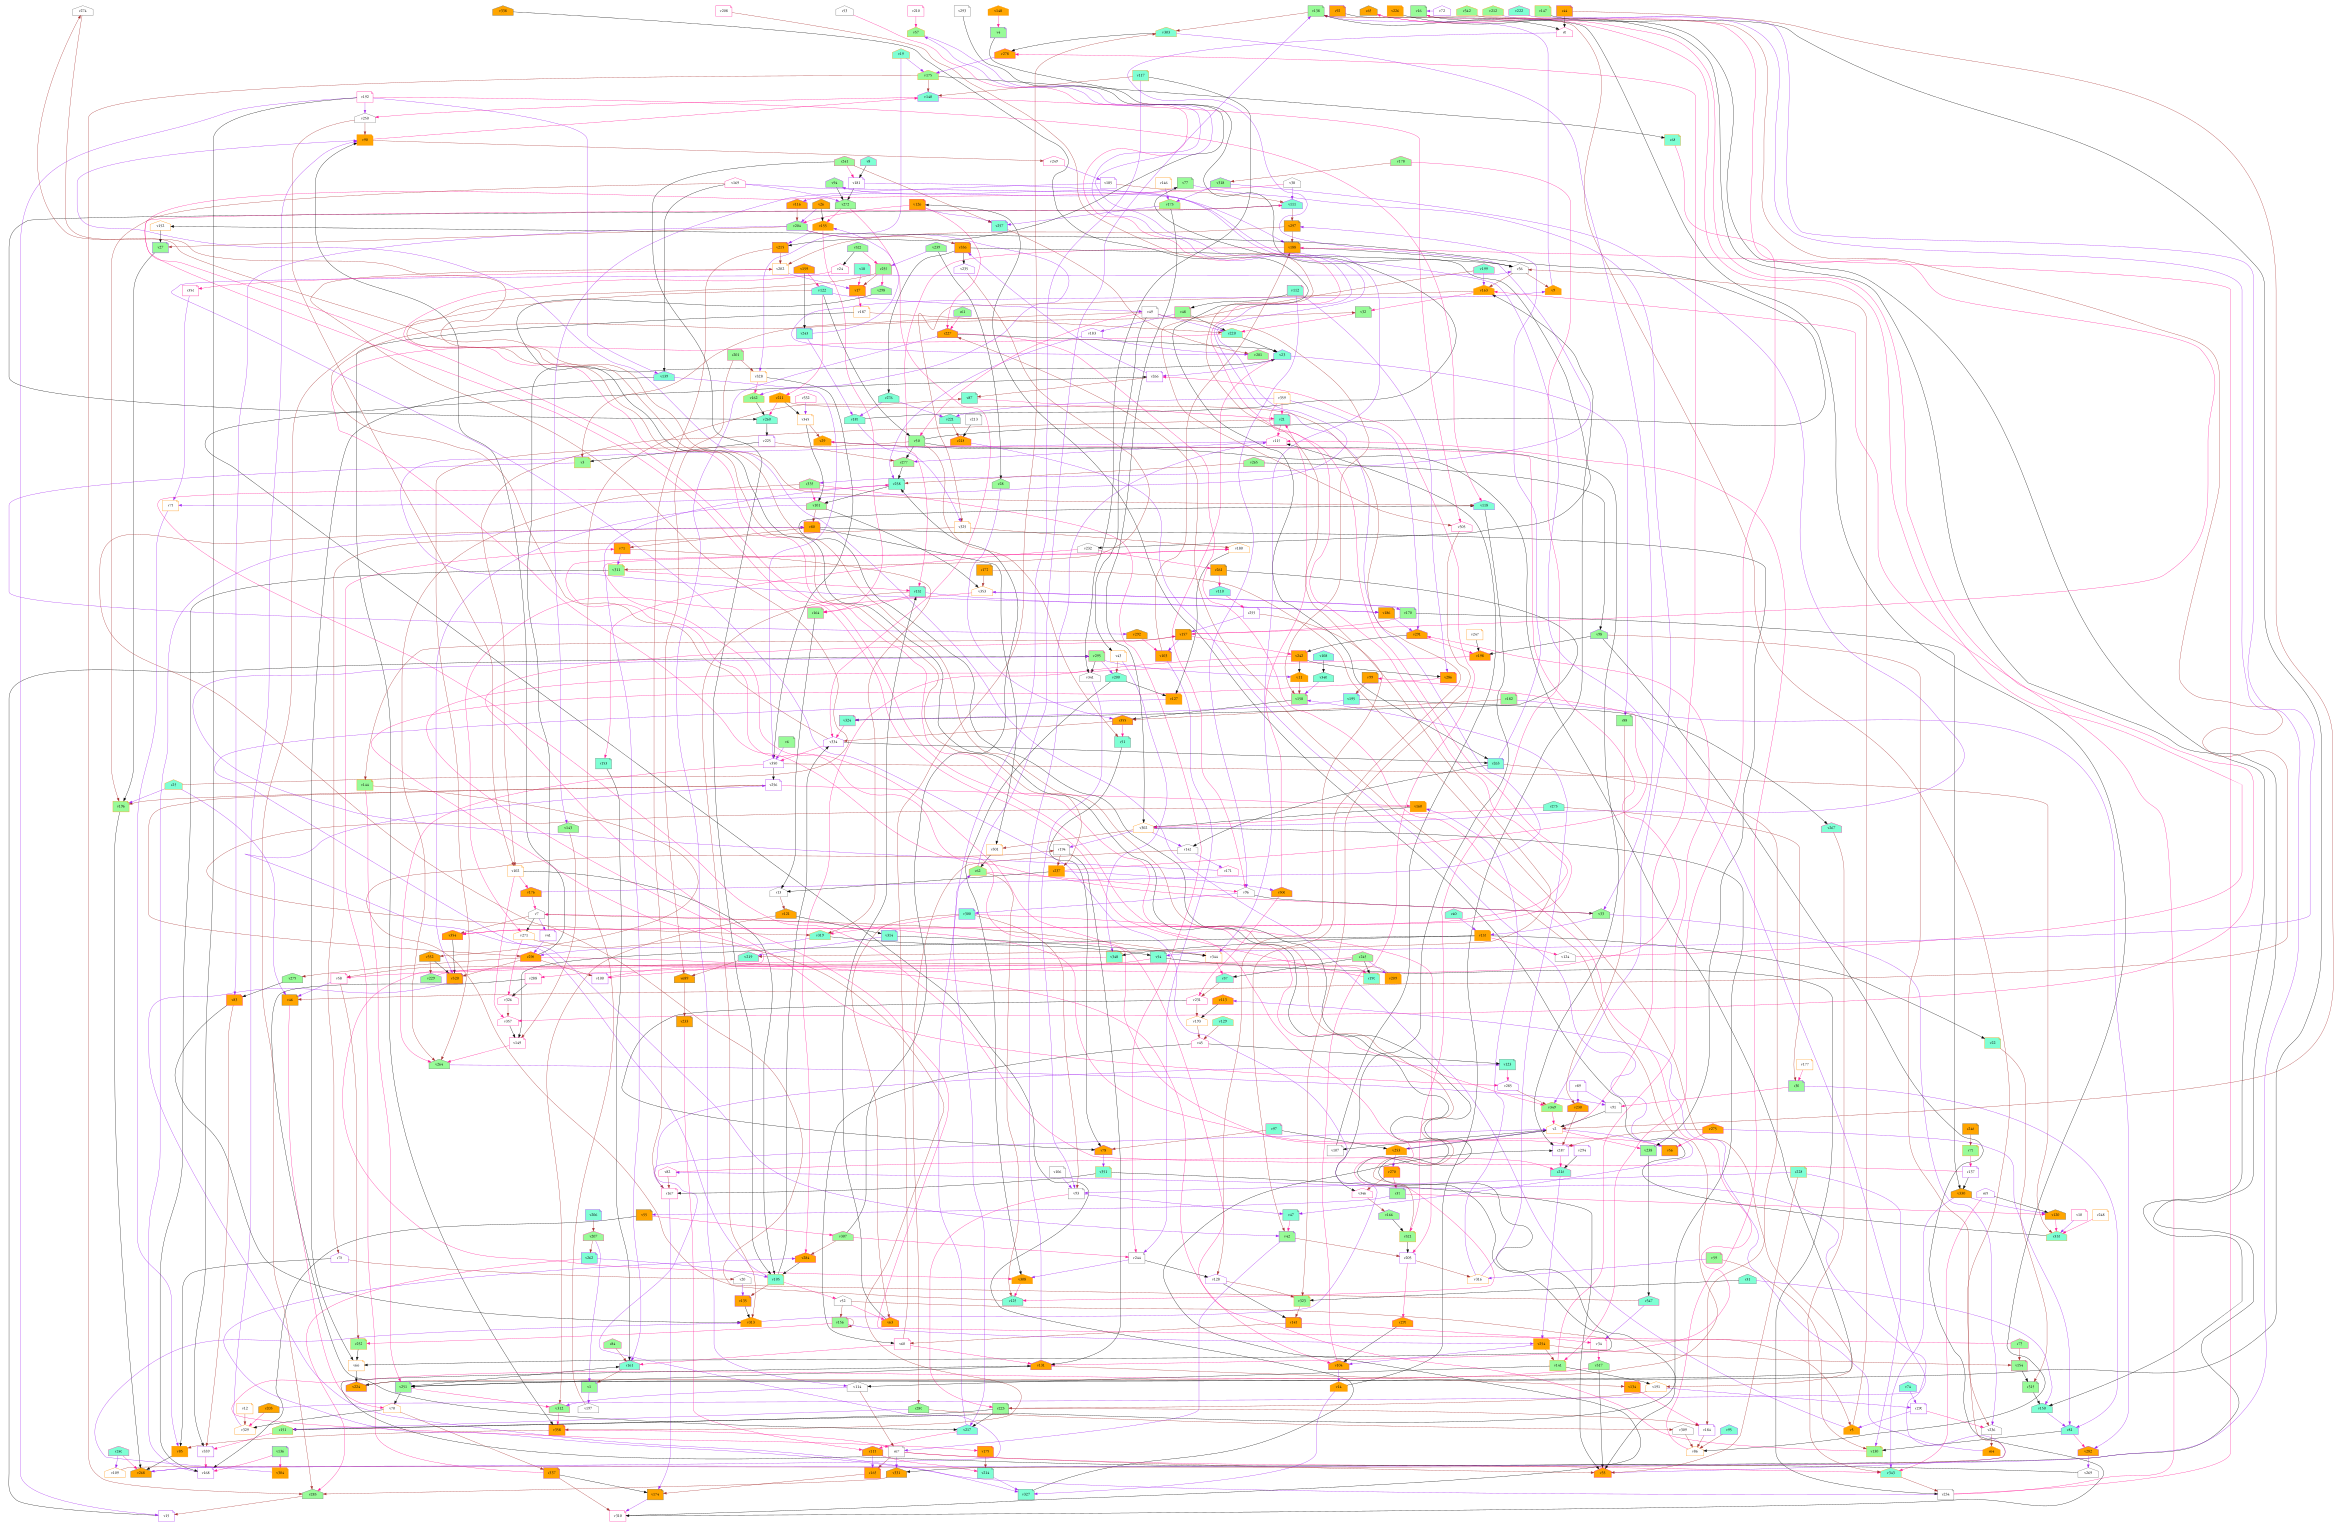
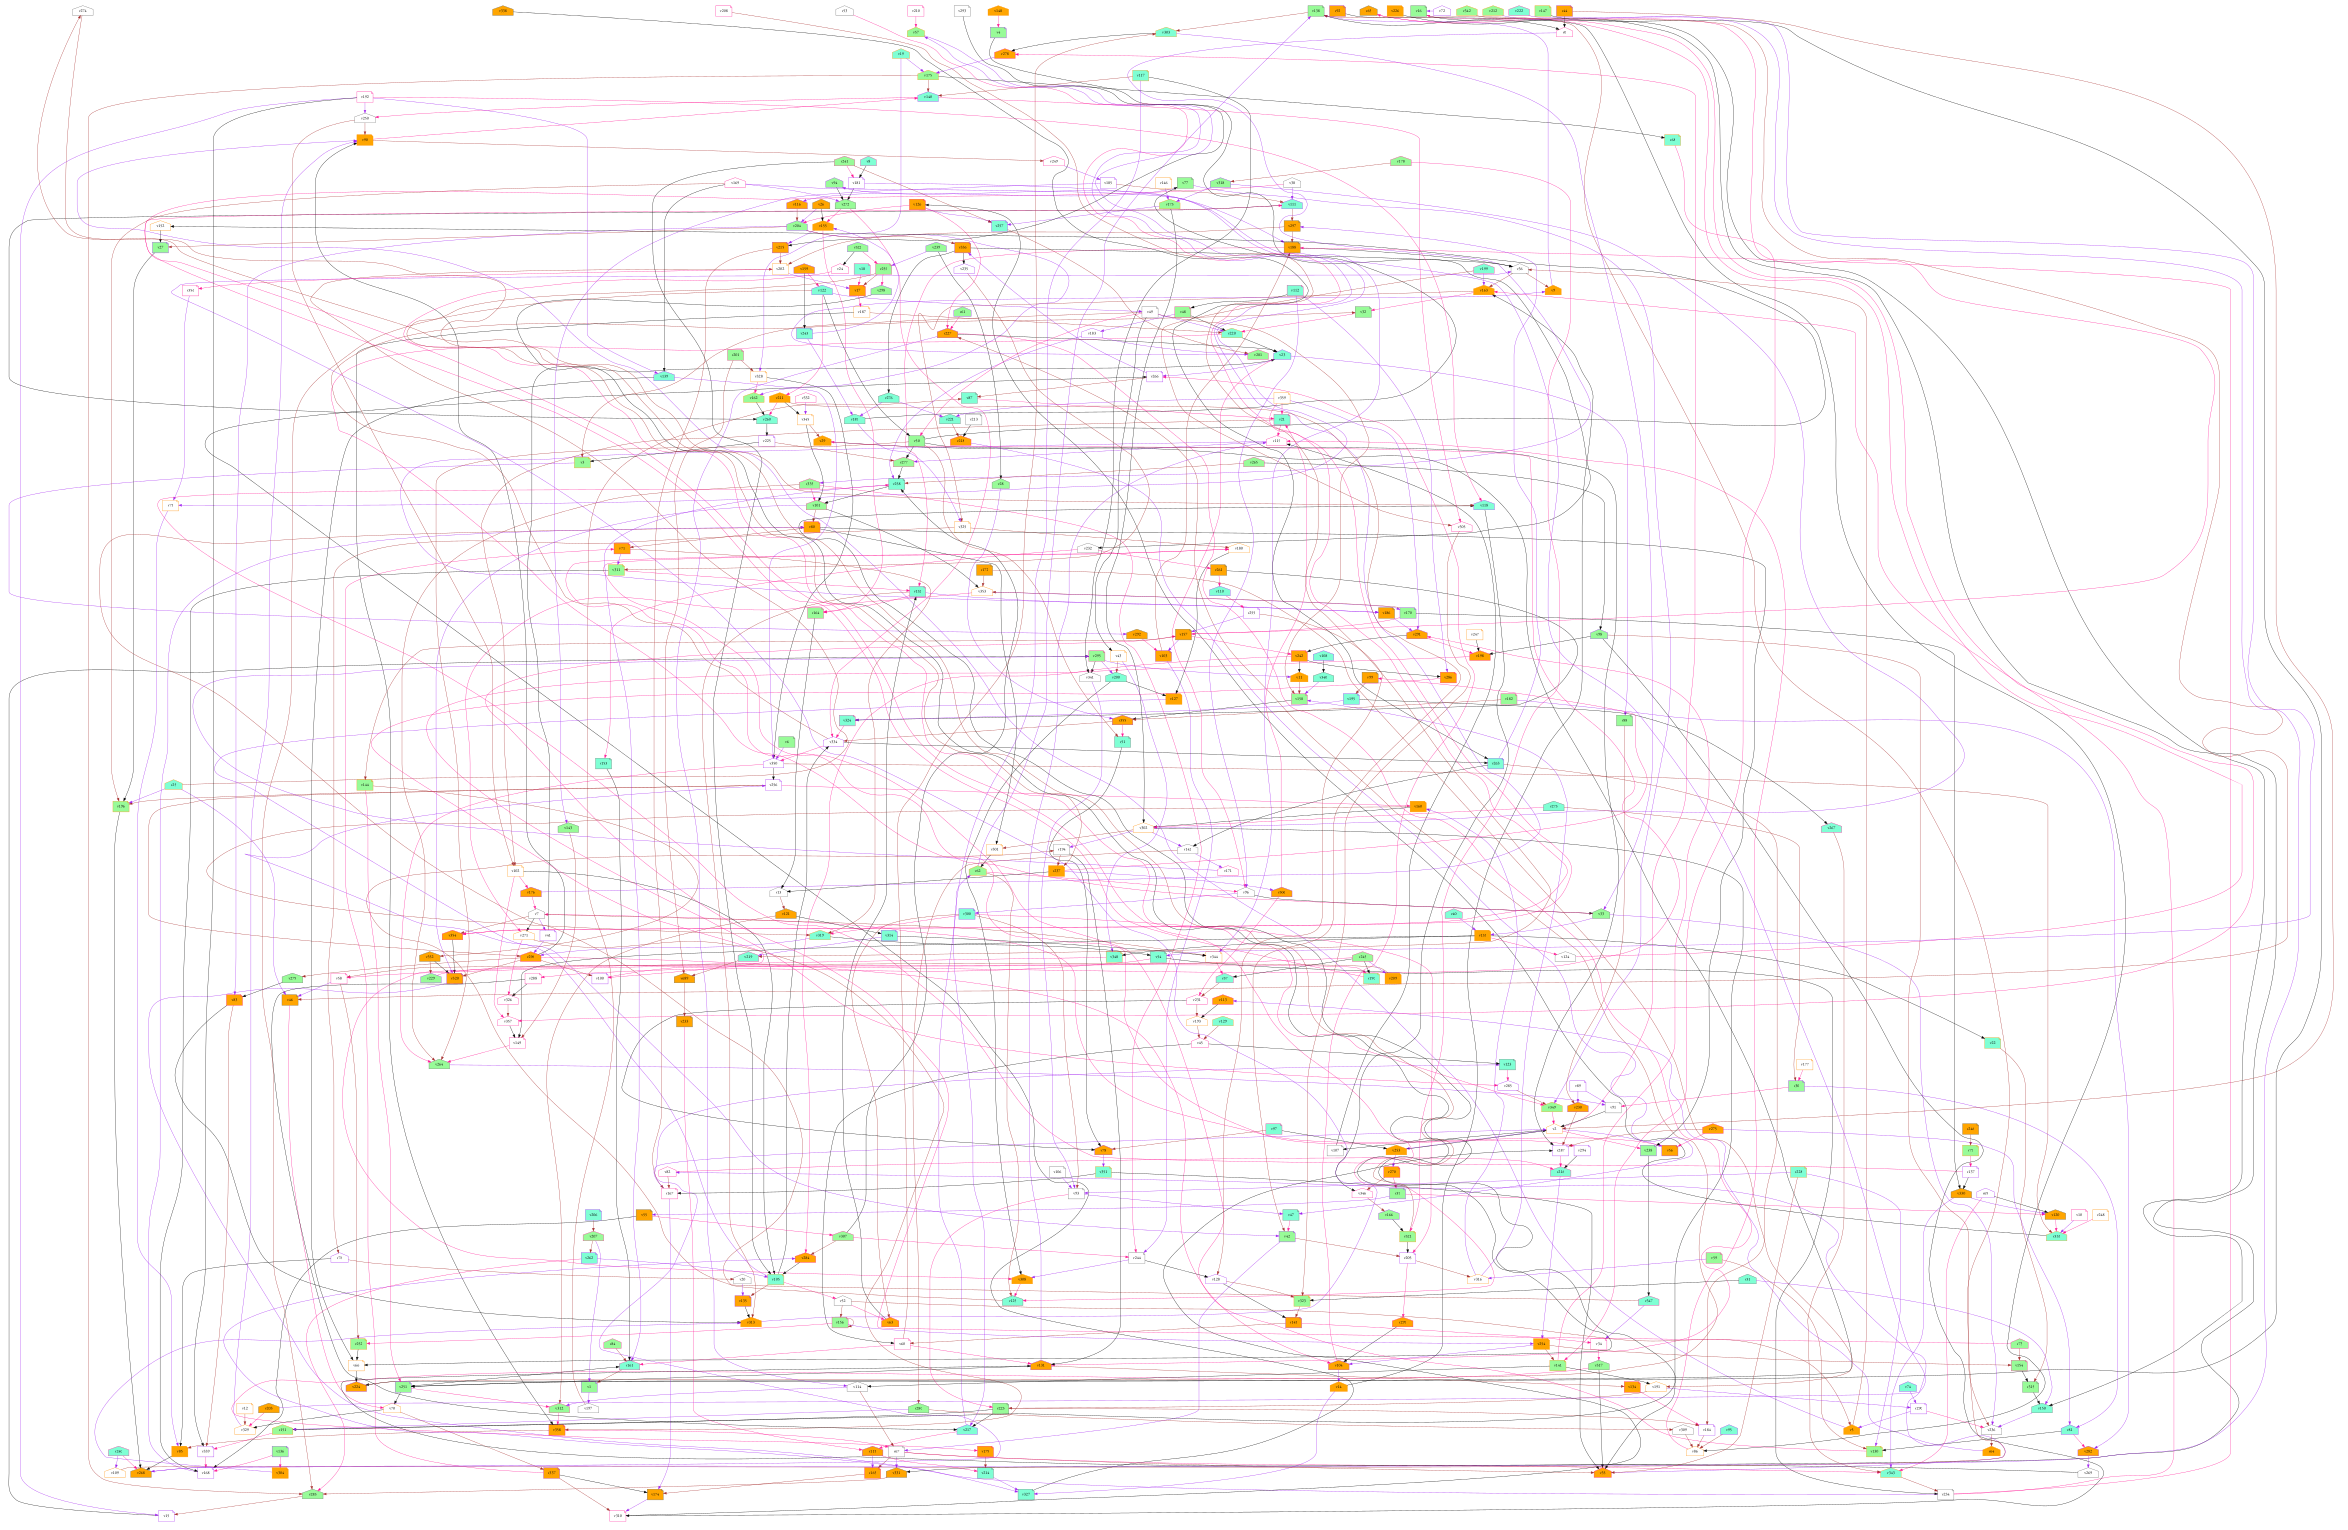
(1198, 598) -> (1198, 598)
(2055, 1419) -> (2017, 1419)
